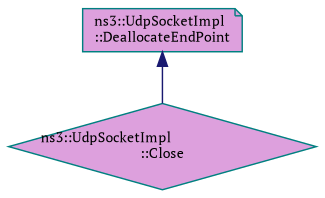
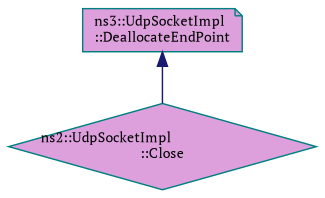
(162, 147) -> (162, 147)
